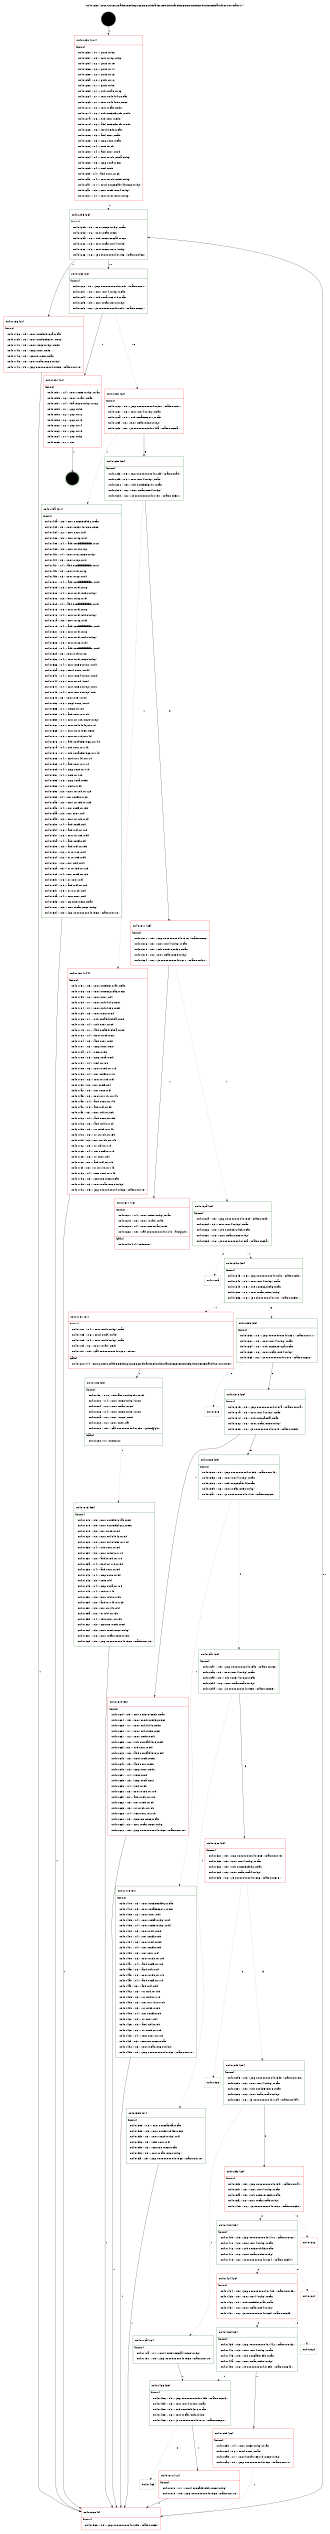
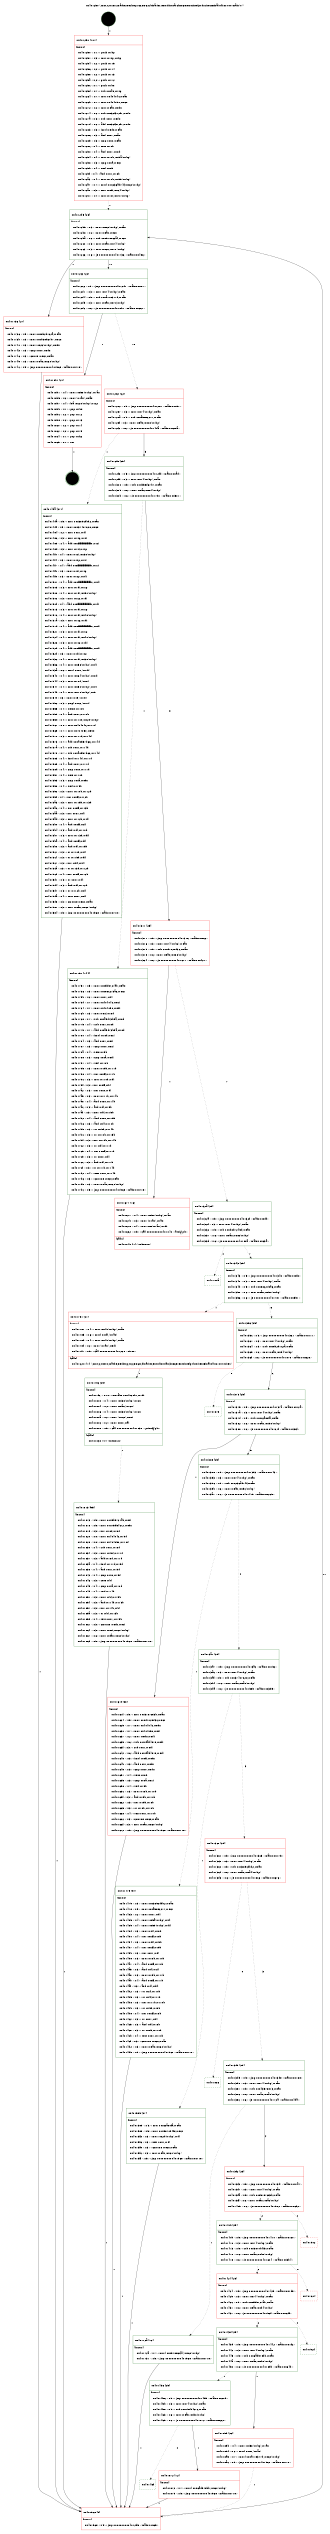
(108, 1082) -> (108, 1082)
(242, 1765) -> (242, 1765)
(180, 2371) -> (139, 2433)
